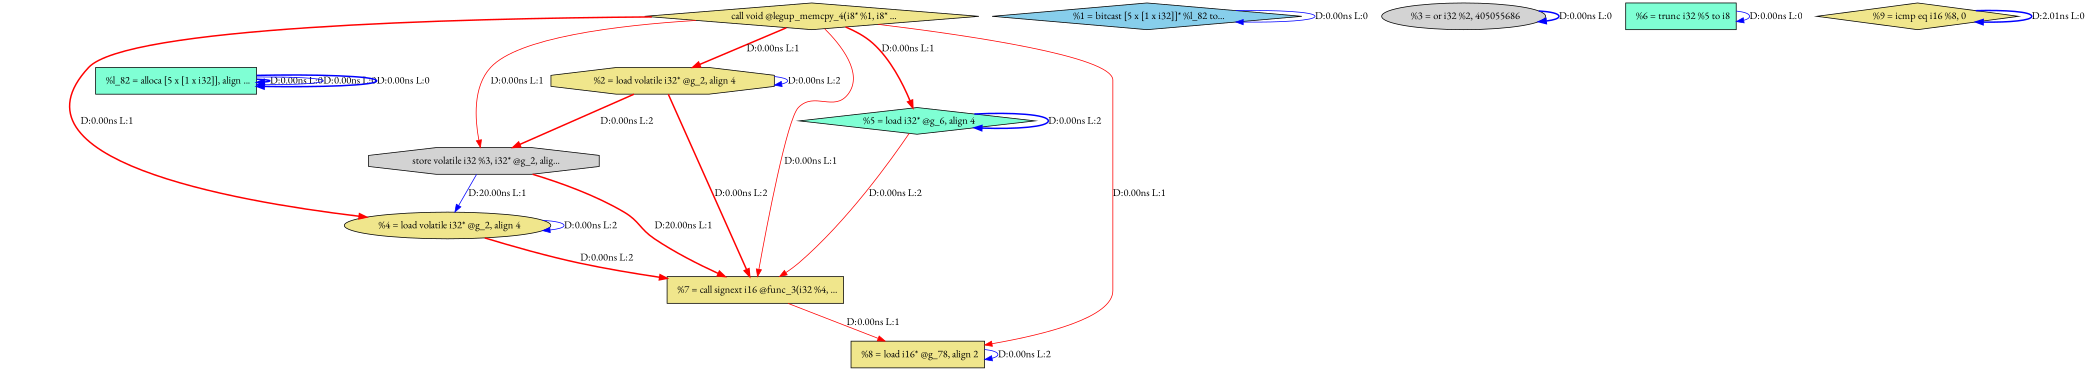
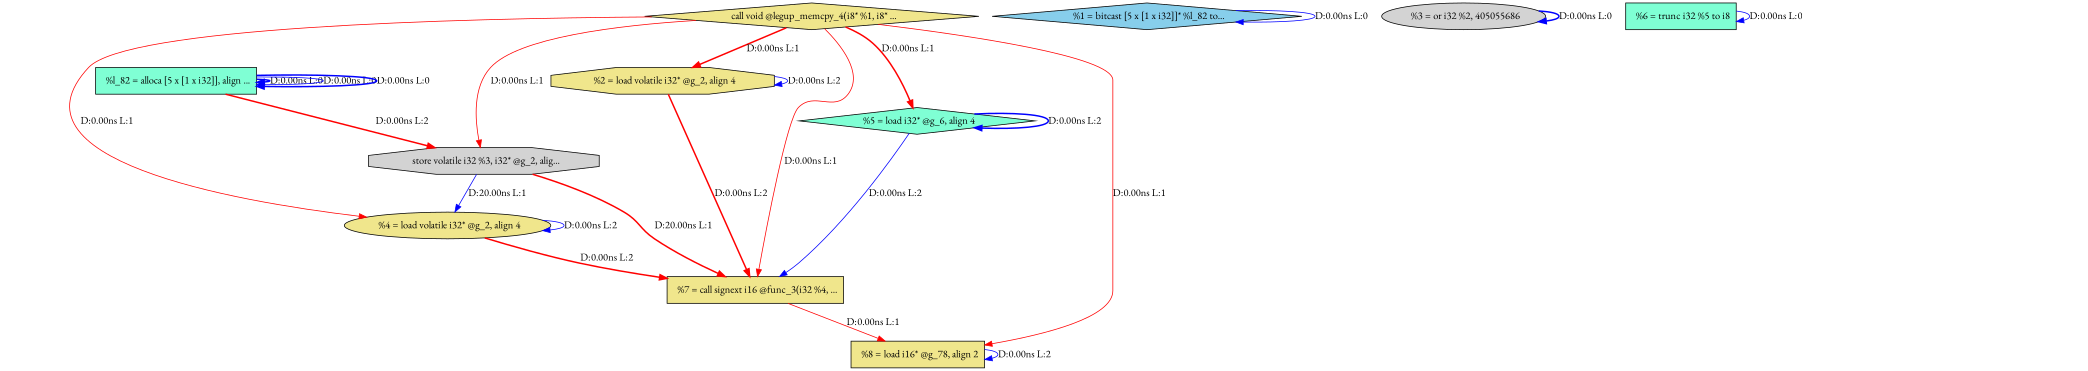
(1918, 16) -> none
(185, 40) -> (185, 40)
(577, 119) -> (327, 120)
(853, 208) -> (853, 208)
